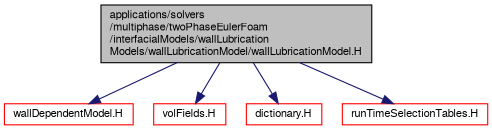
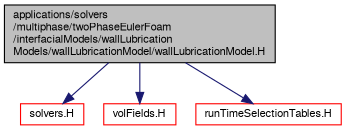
(69, 114) -> (52, 114)
(284, 114) -> none
